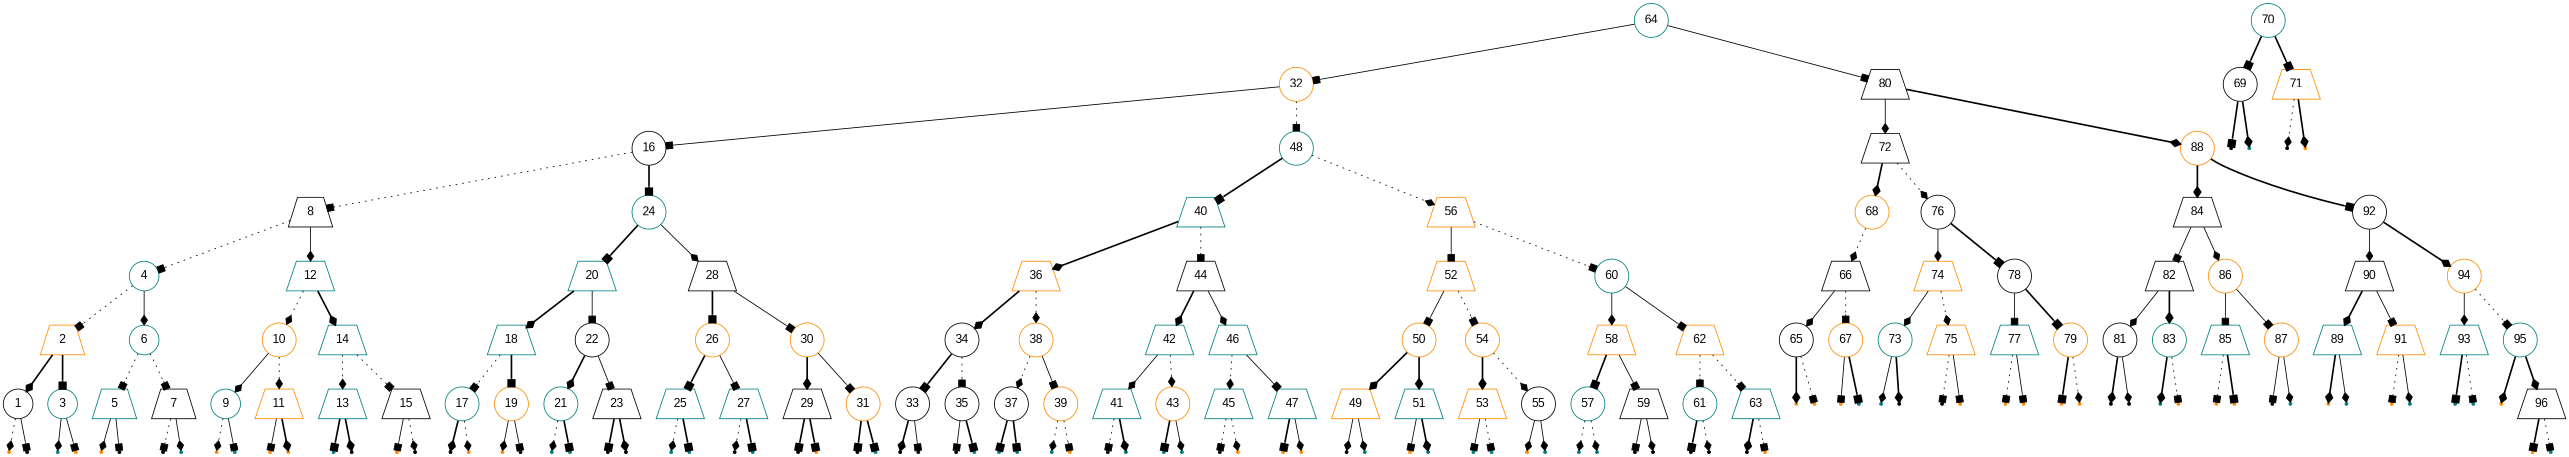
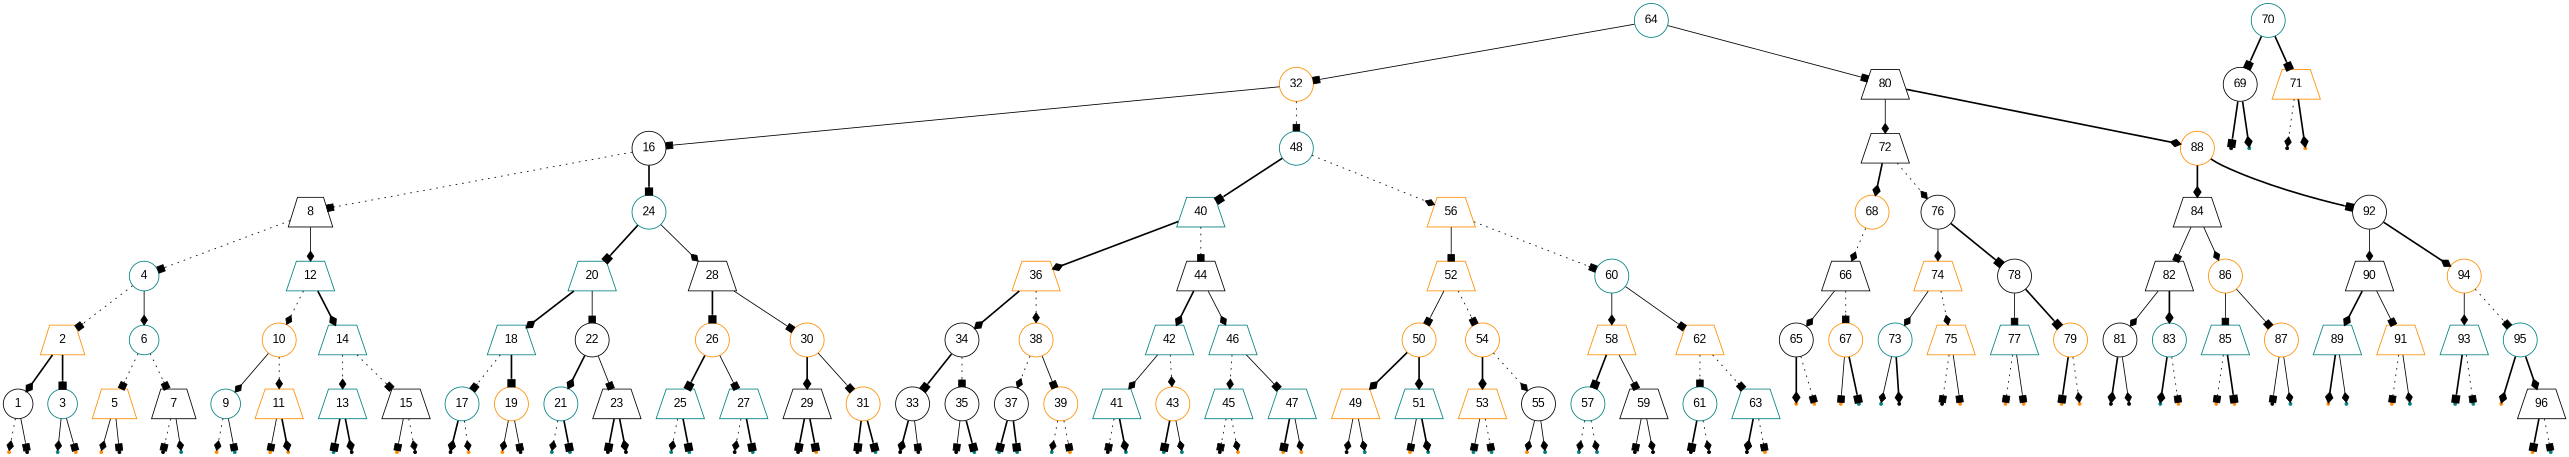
(114, 404) -> (114, 404)
